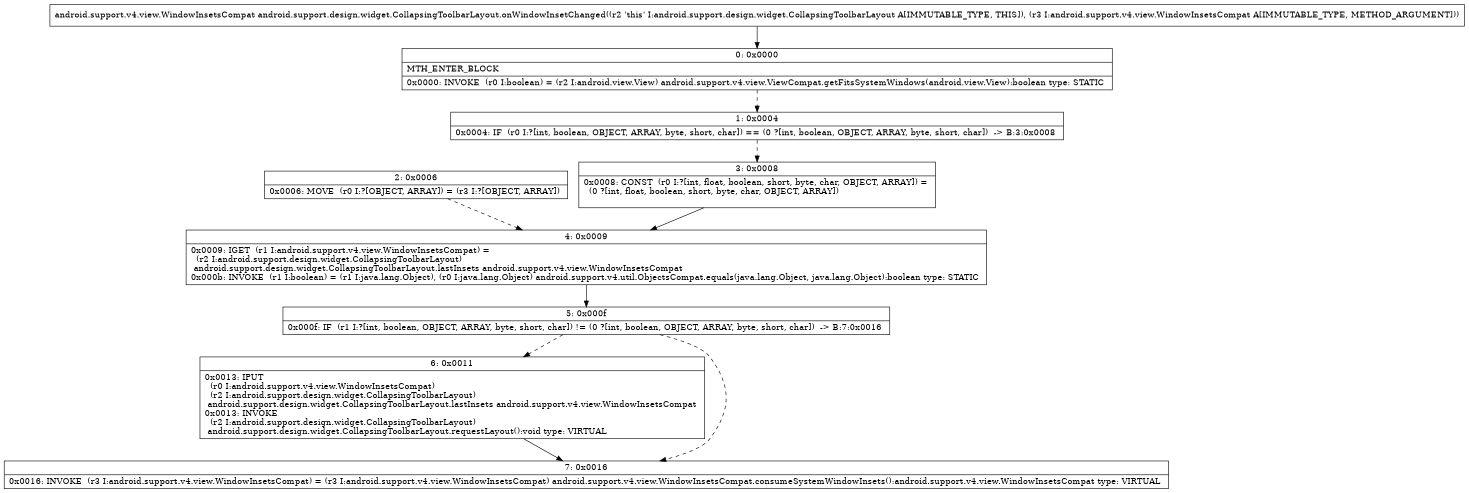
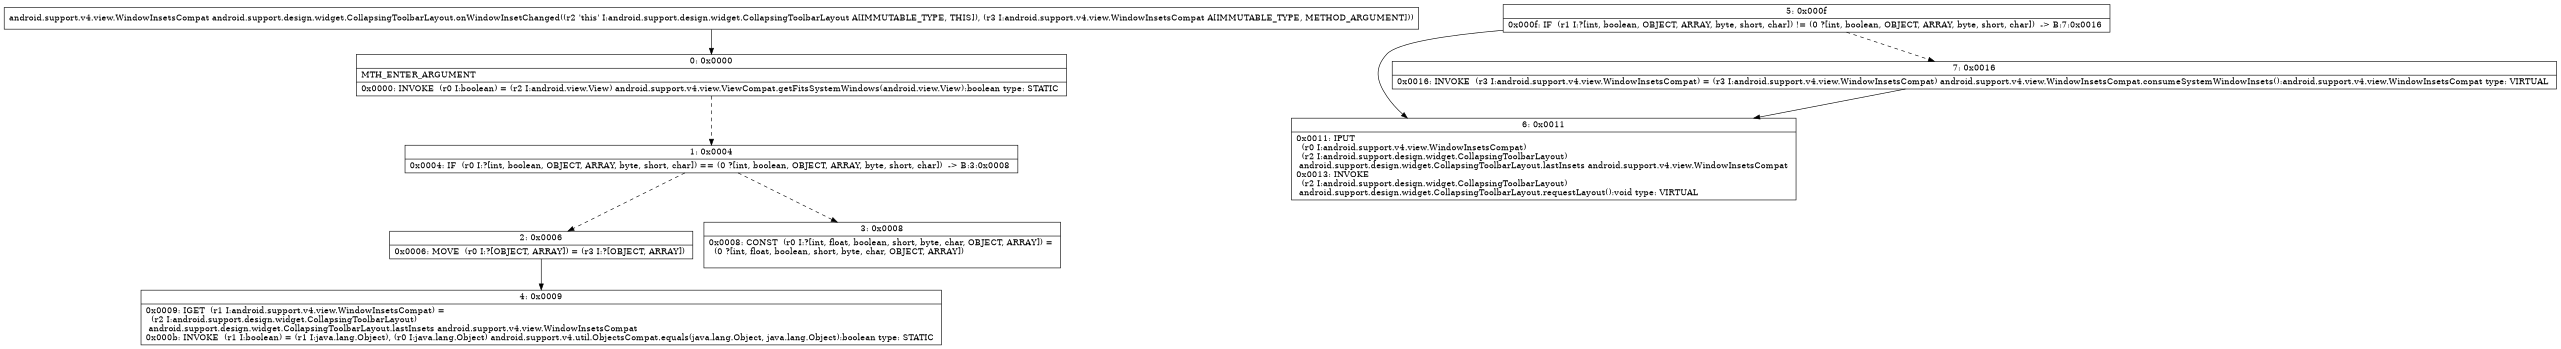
(453, 69) -> (419, 75)
none -> (629, 201)
(482, 213) -> (541, 271)
(680, 218) -> none
(586, 293) -> none
(546, 344) -> (1409, 44)
(237, 377) -> (1328, 139)
(540, 448) -> (1833, 103)
